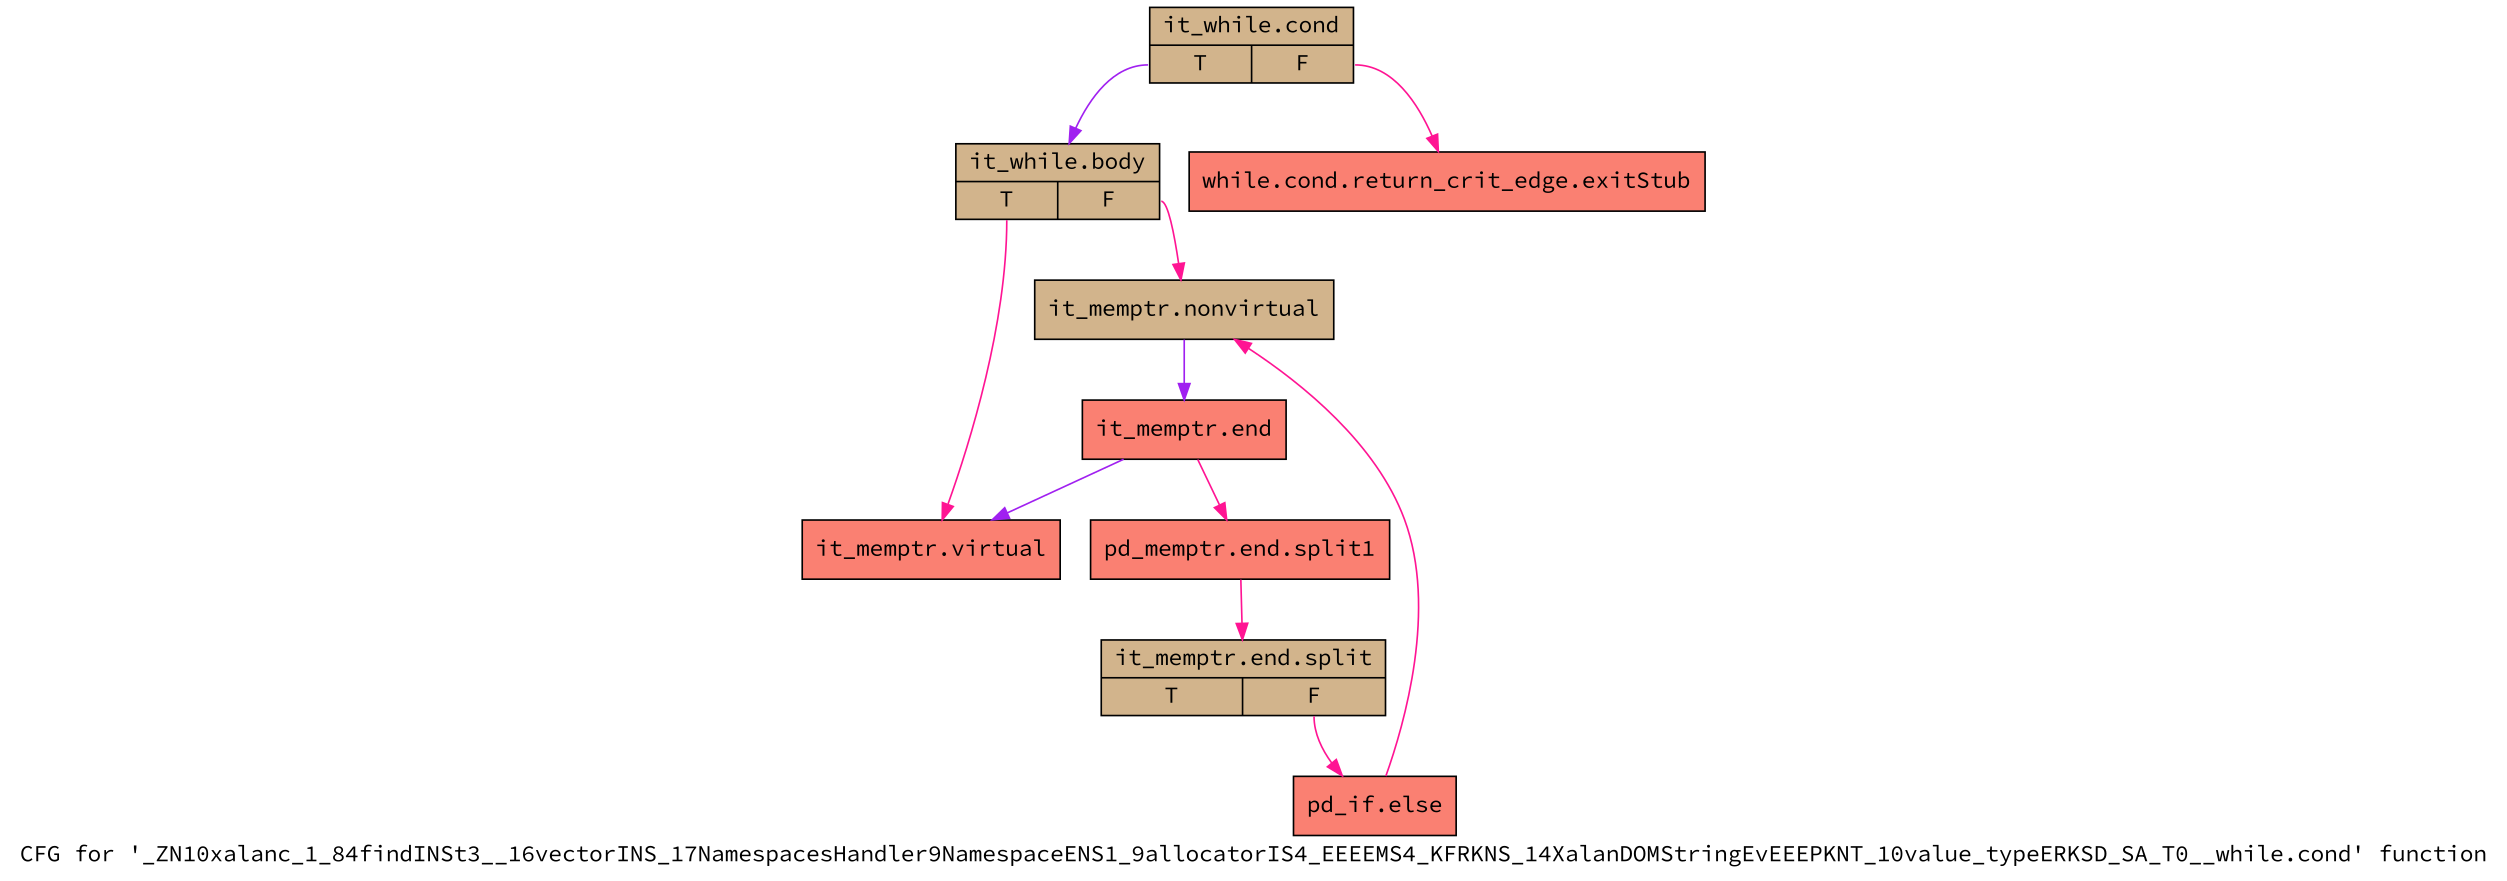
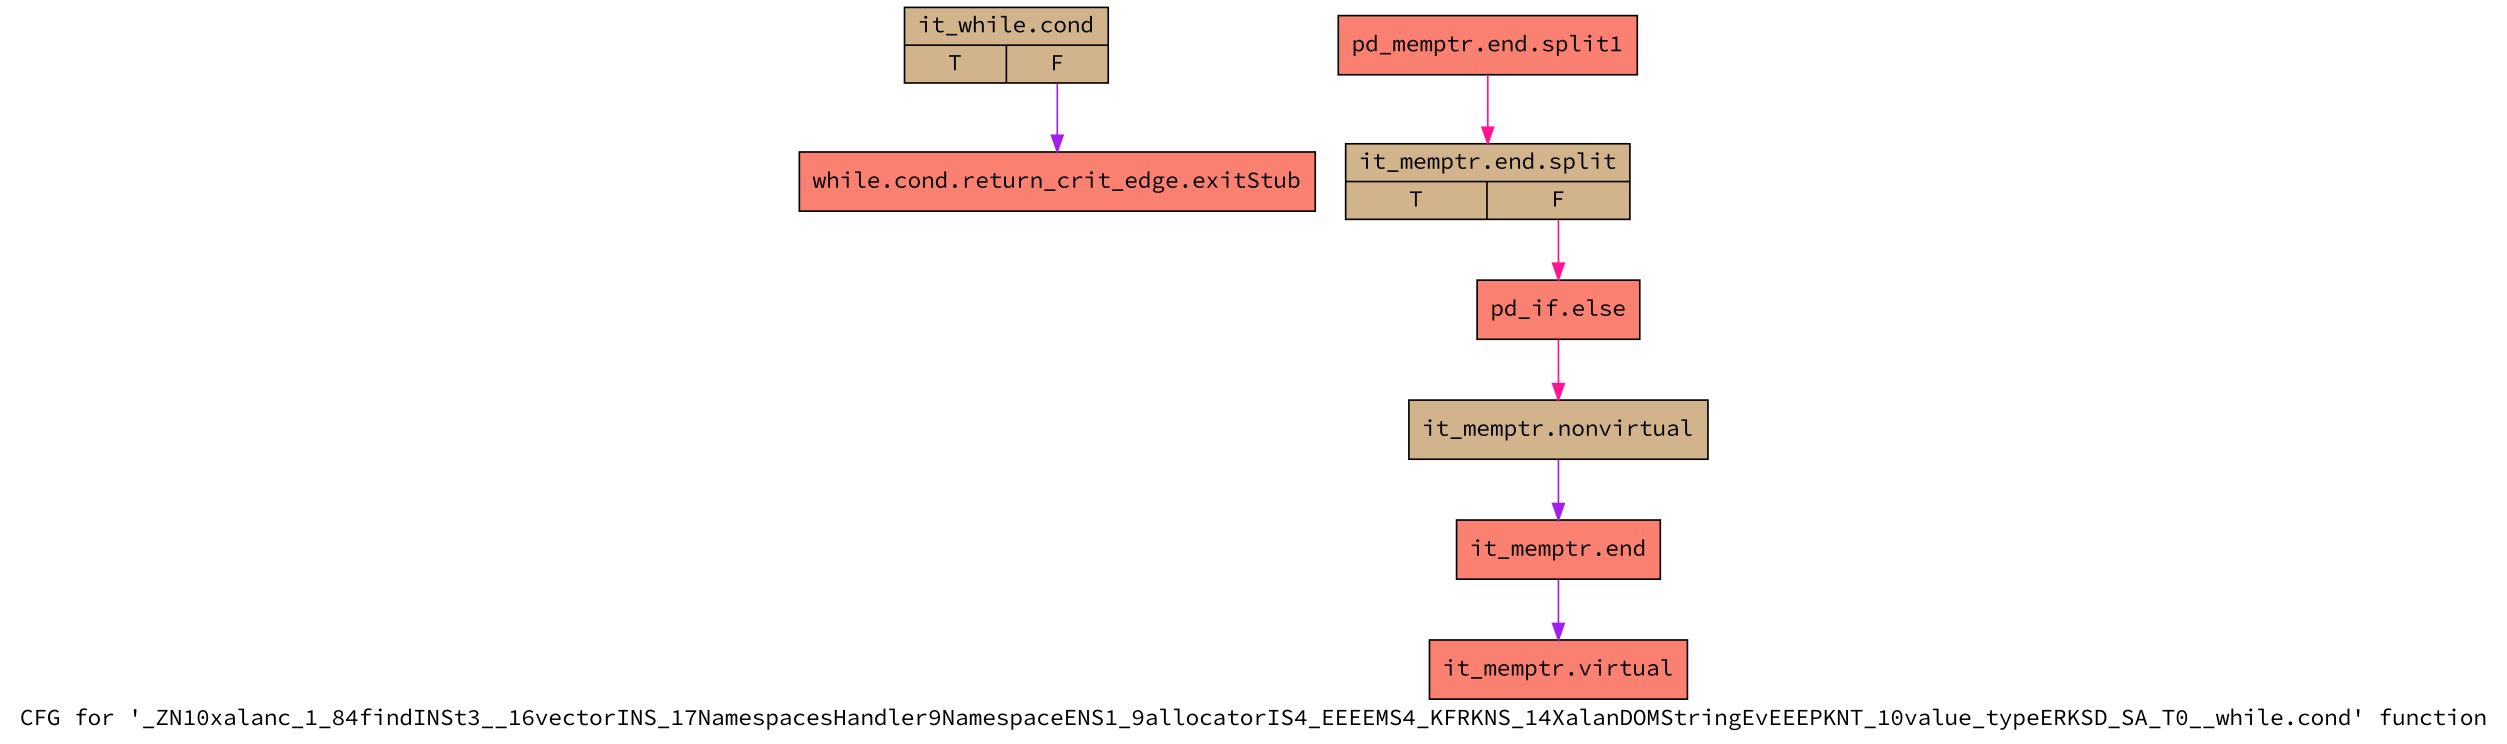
(1403, 89) -> (1057, 110)
(1058, 182) -> none
(1209, 482) -> none
